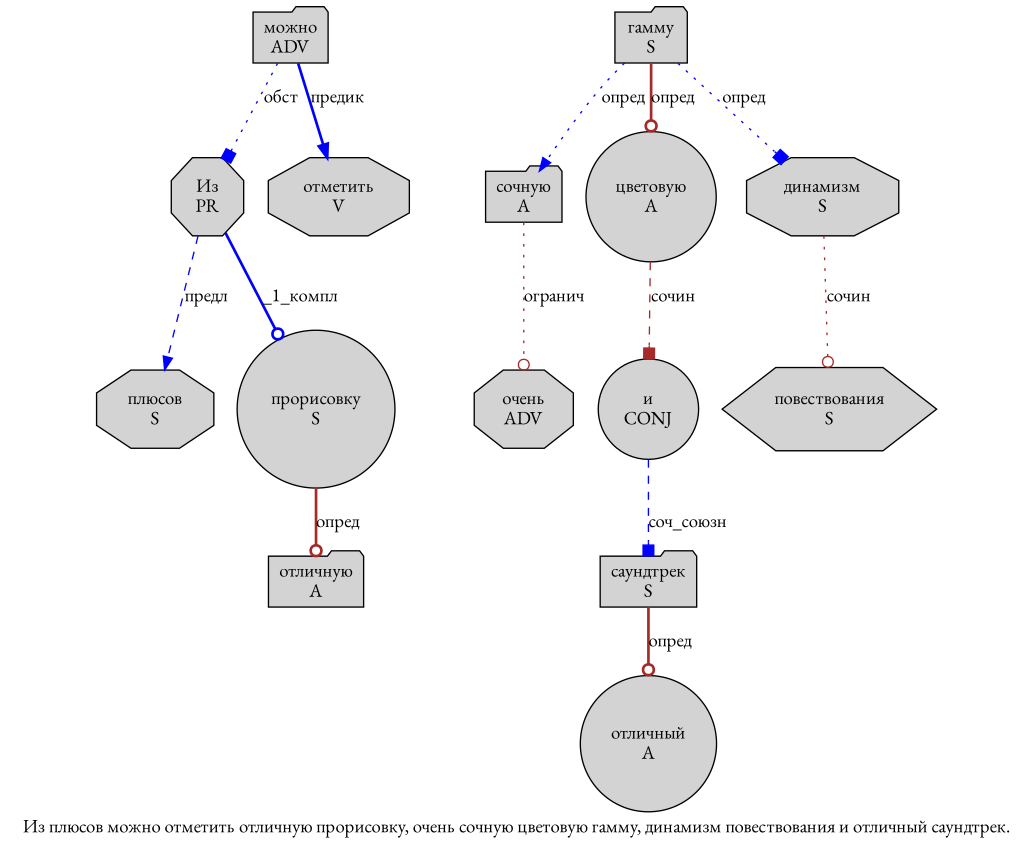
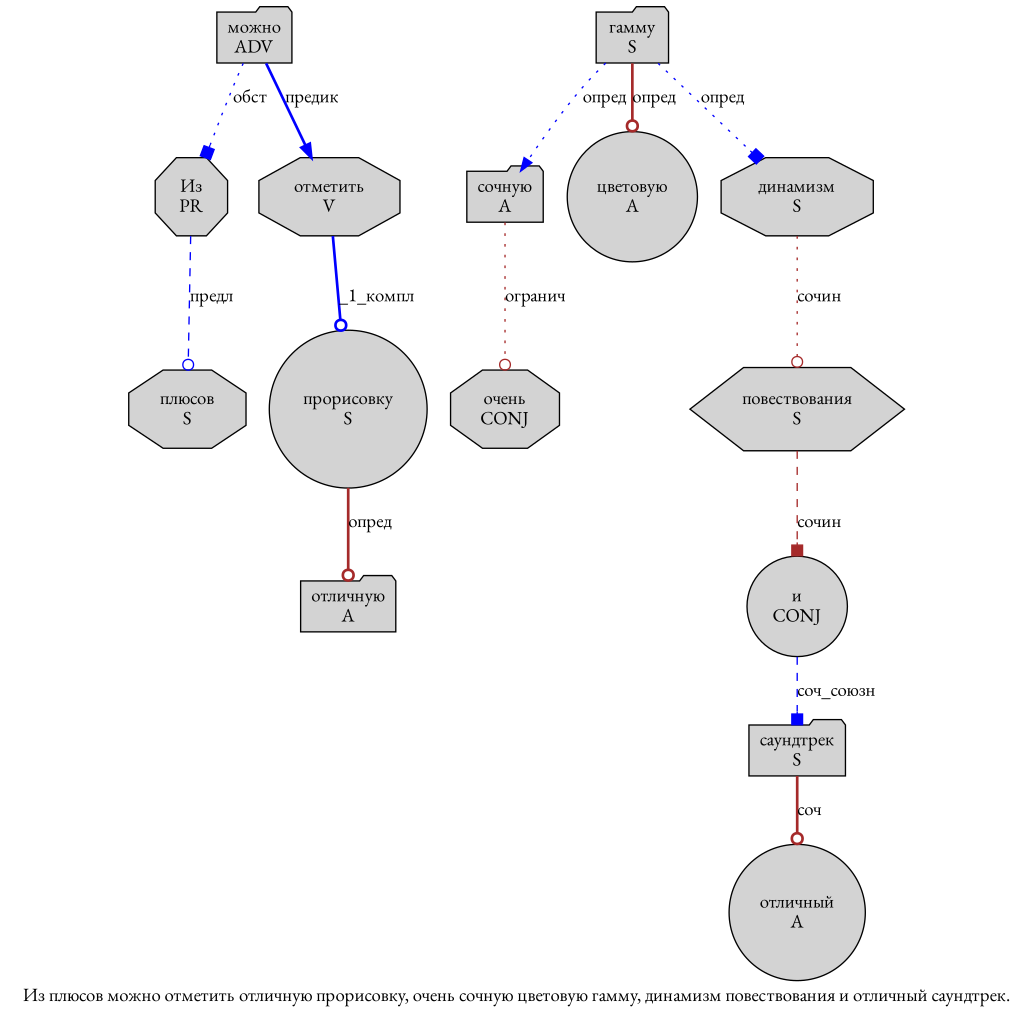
(250, 281) -> (337, 278)
(183, 297) -> (189, 298)
(650, 304) -> (797, 496)
(524, 409) -> (505, 409)
(671, 641) -> (810, 810)
